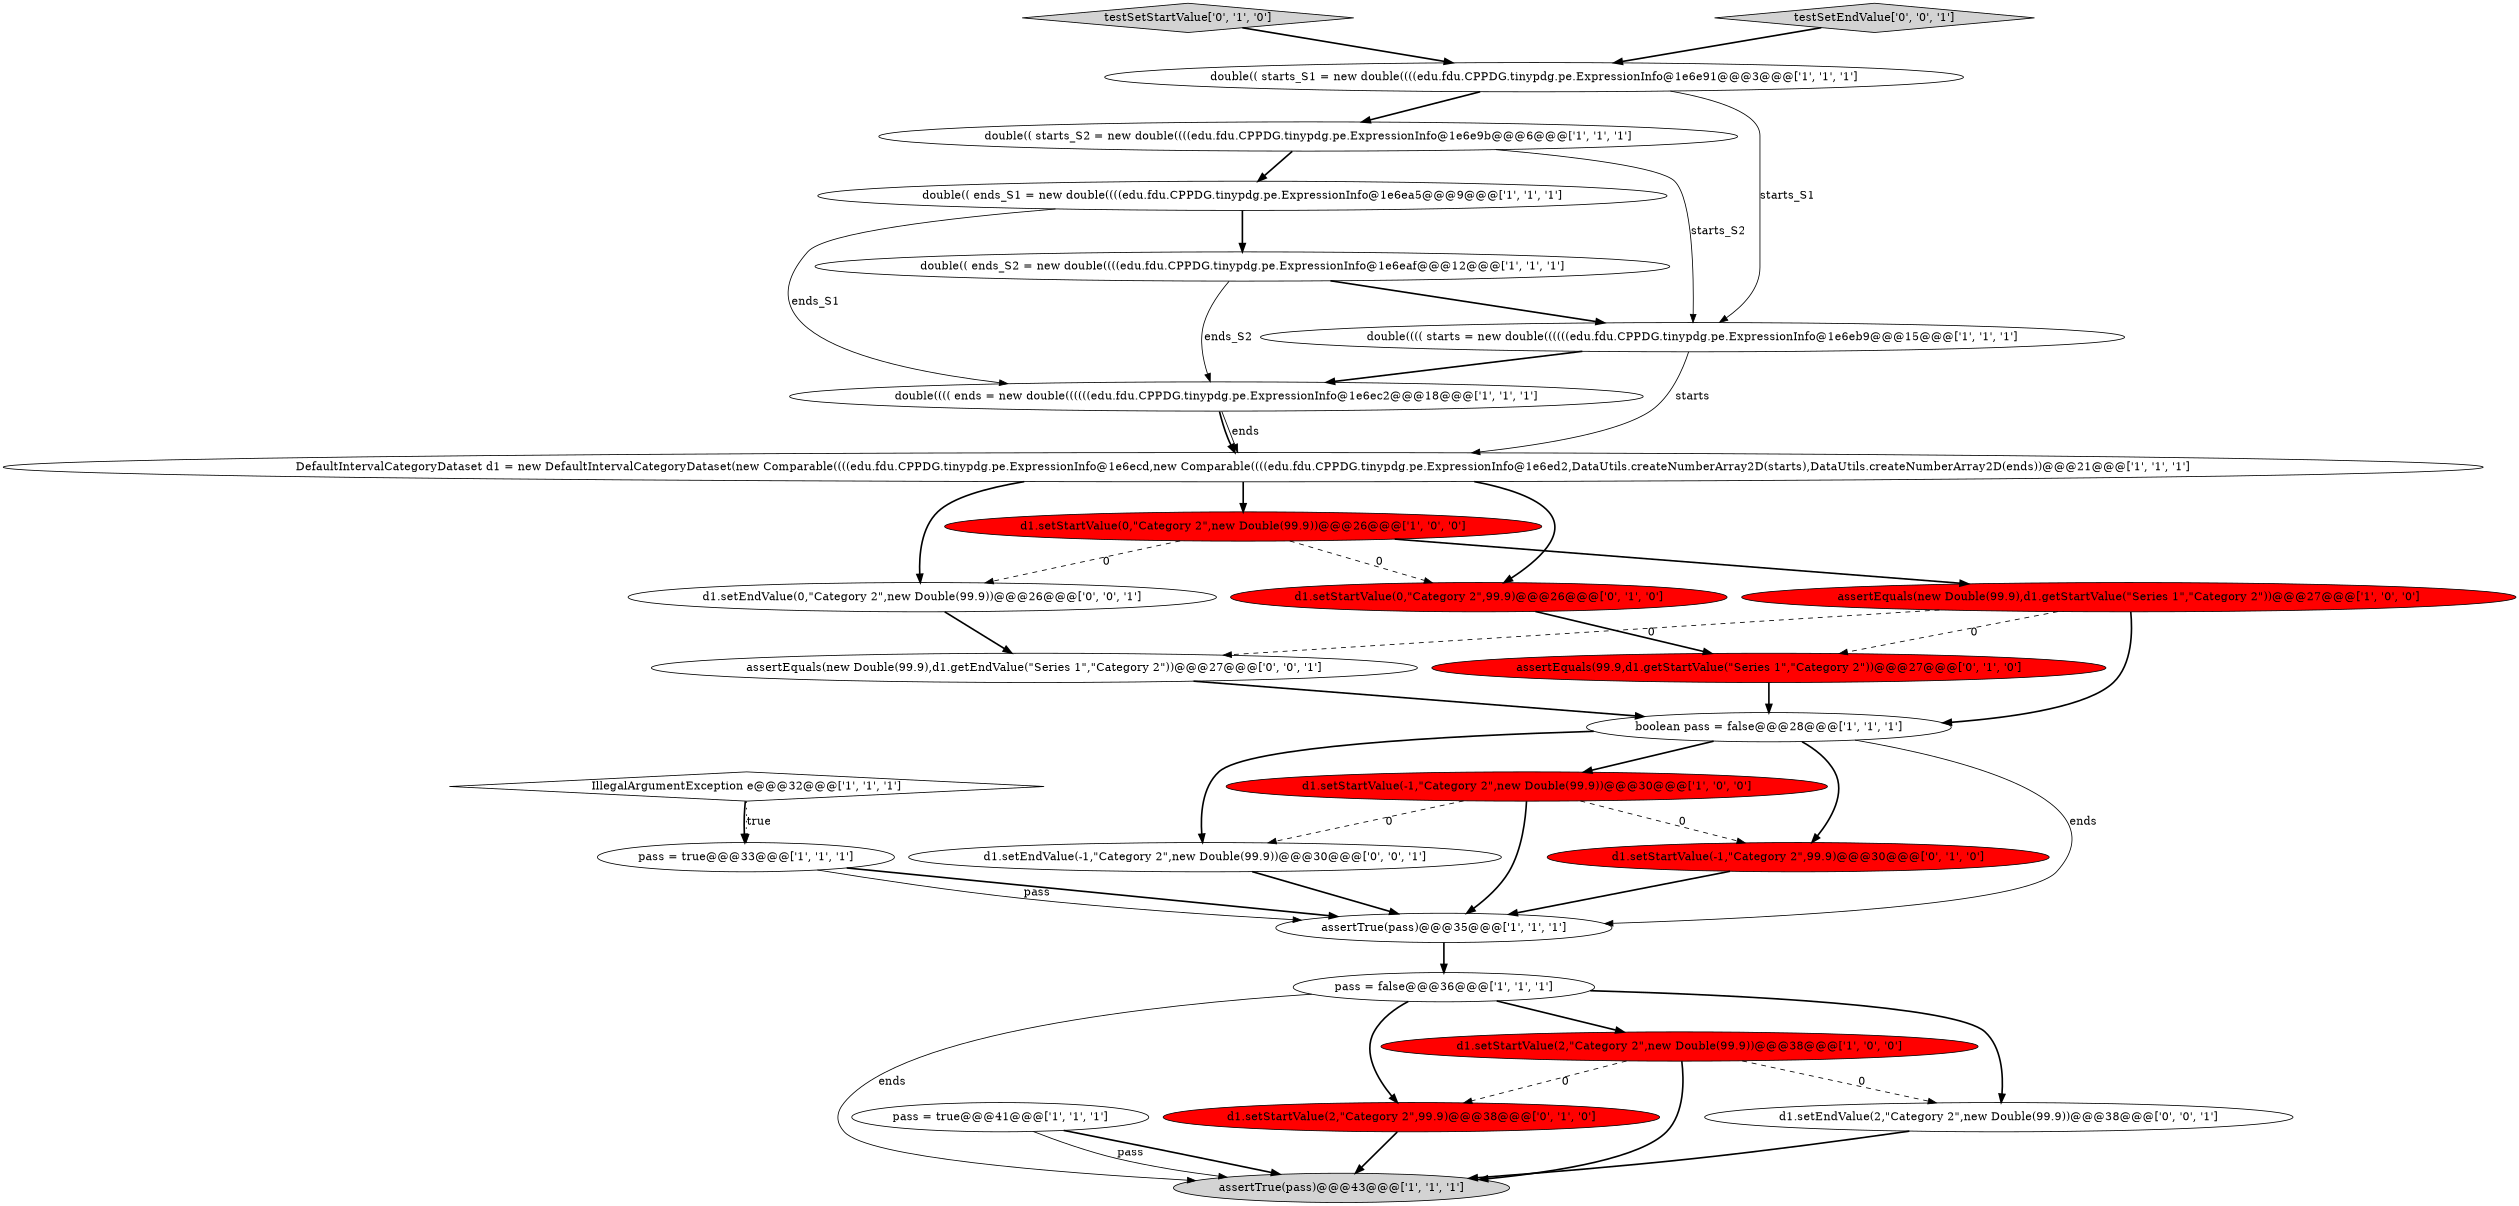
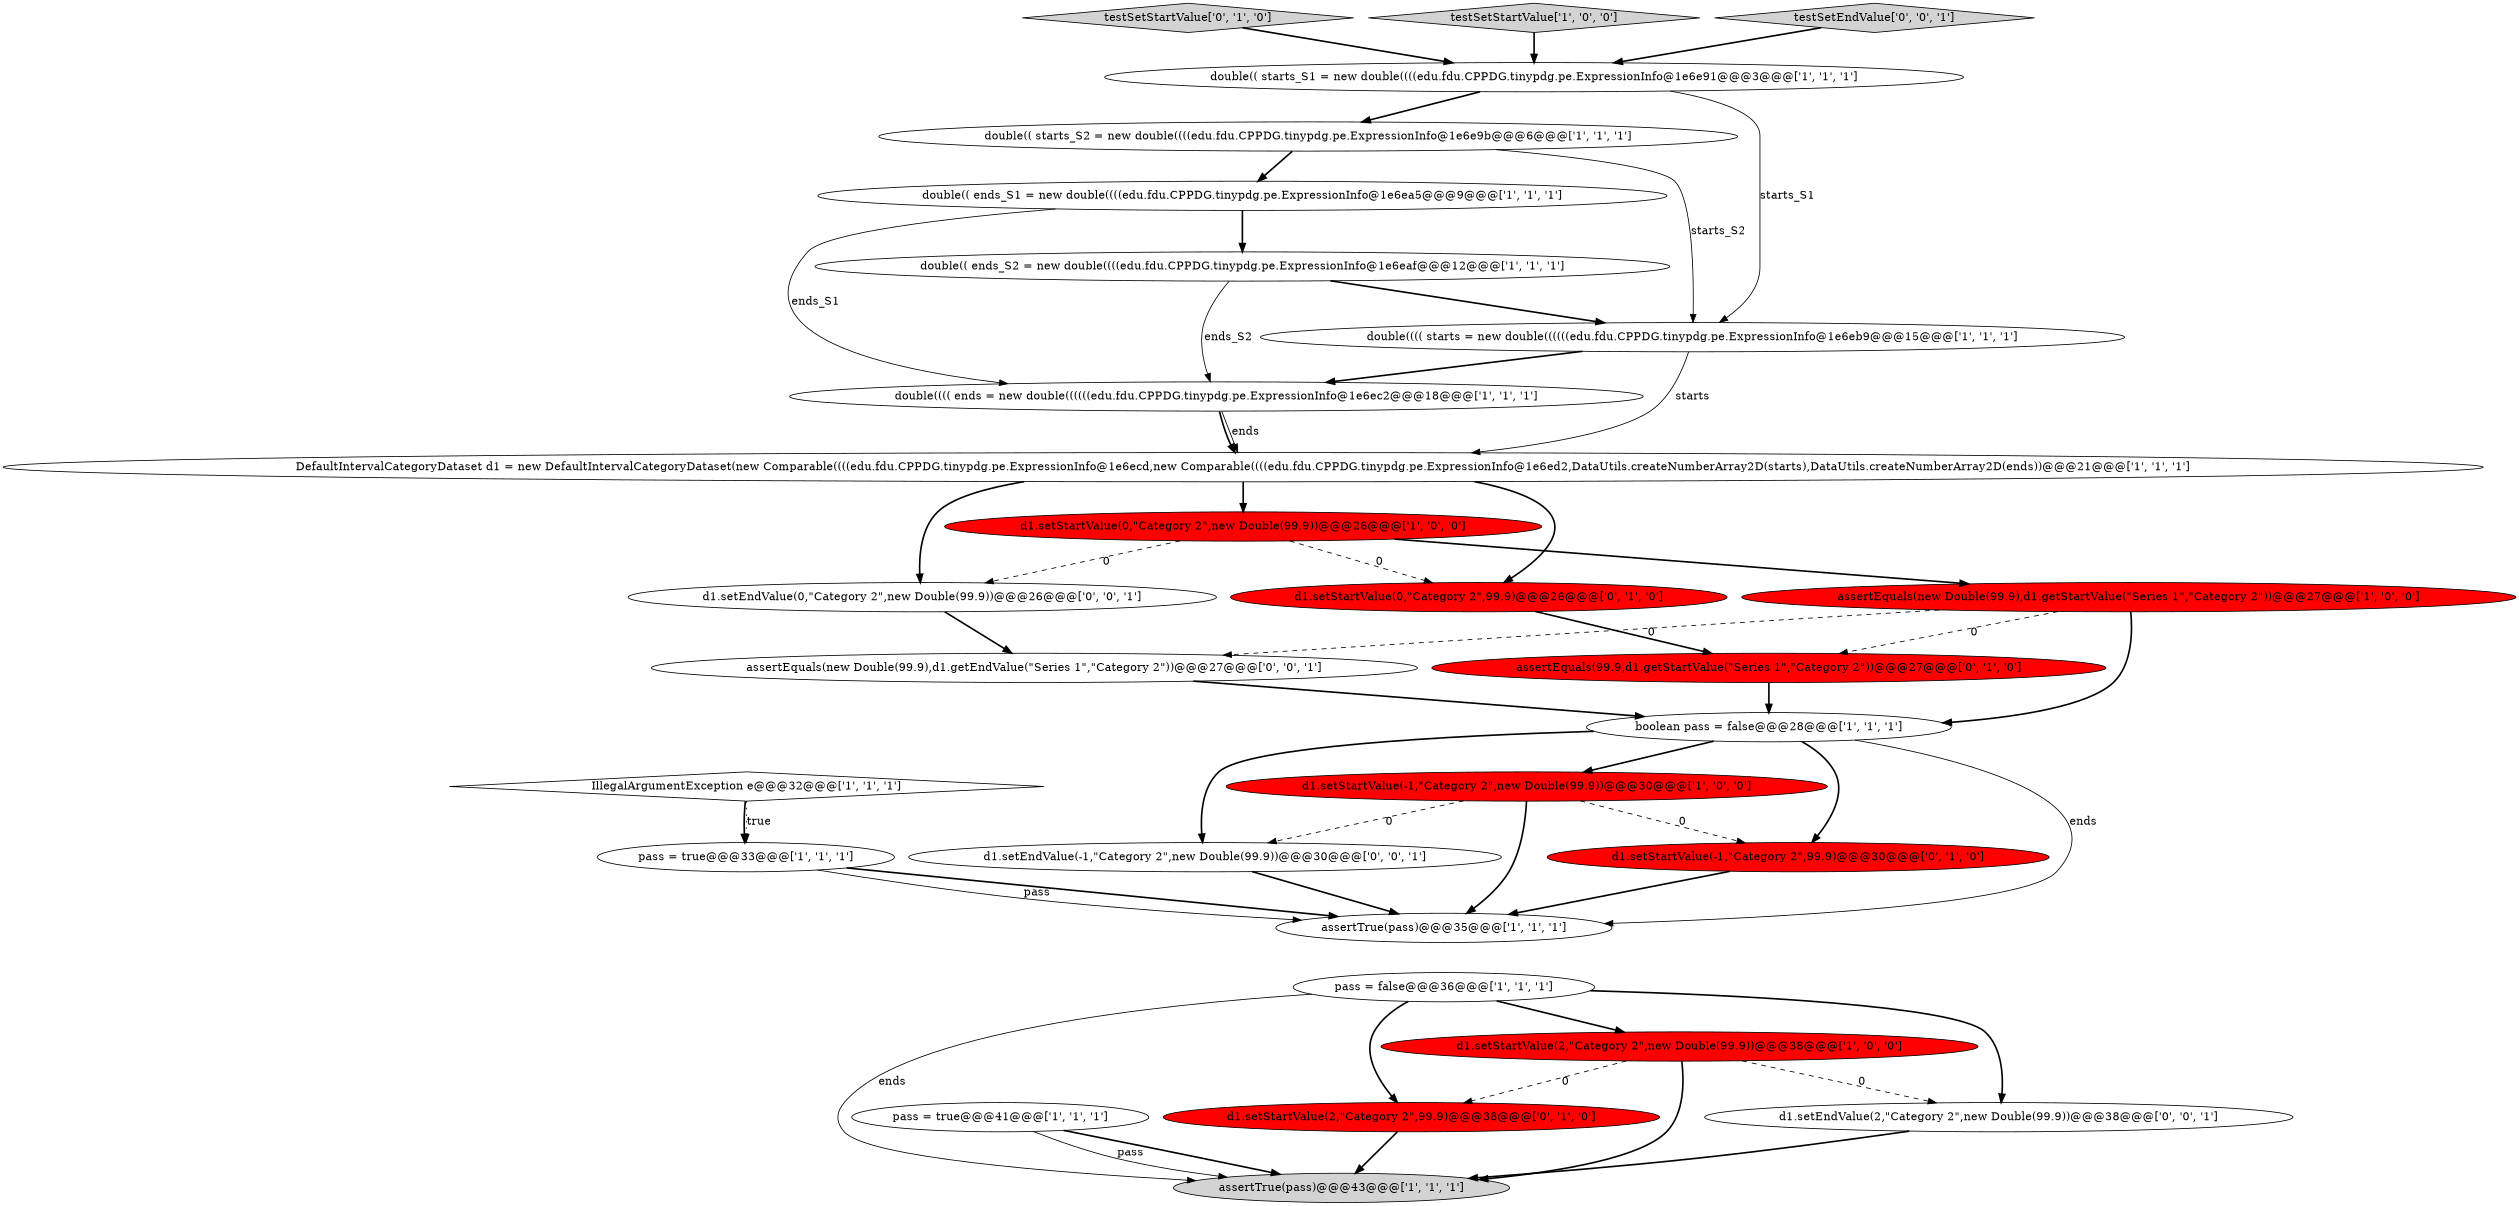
none -> (1534, 18)
(1444, 954) -> none
